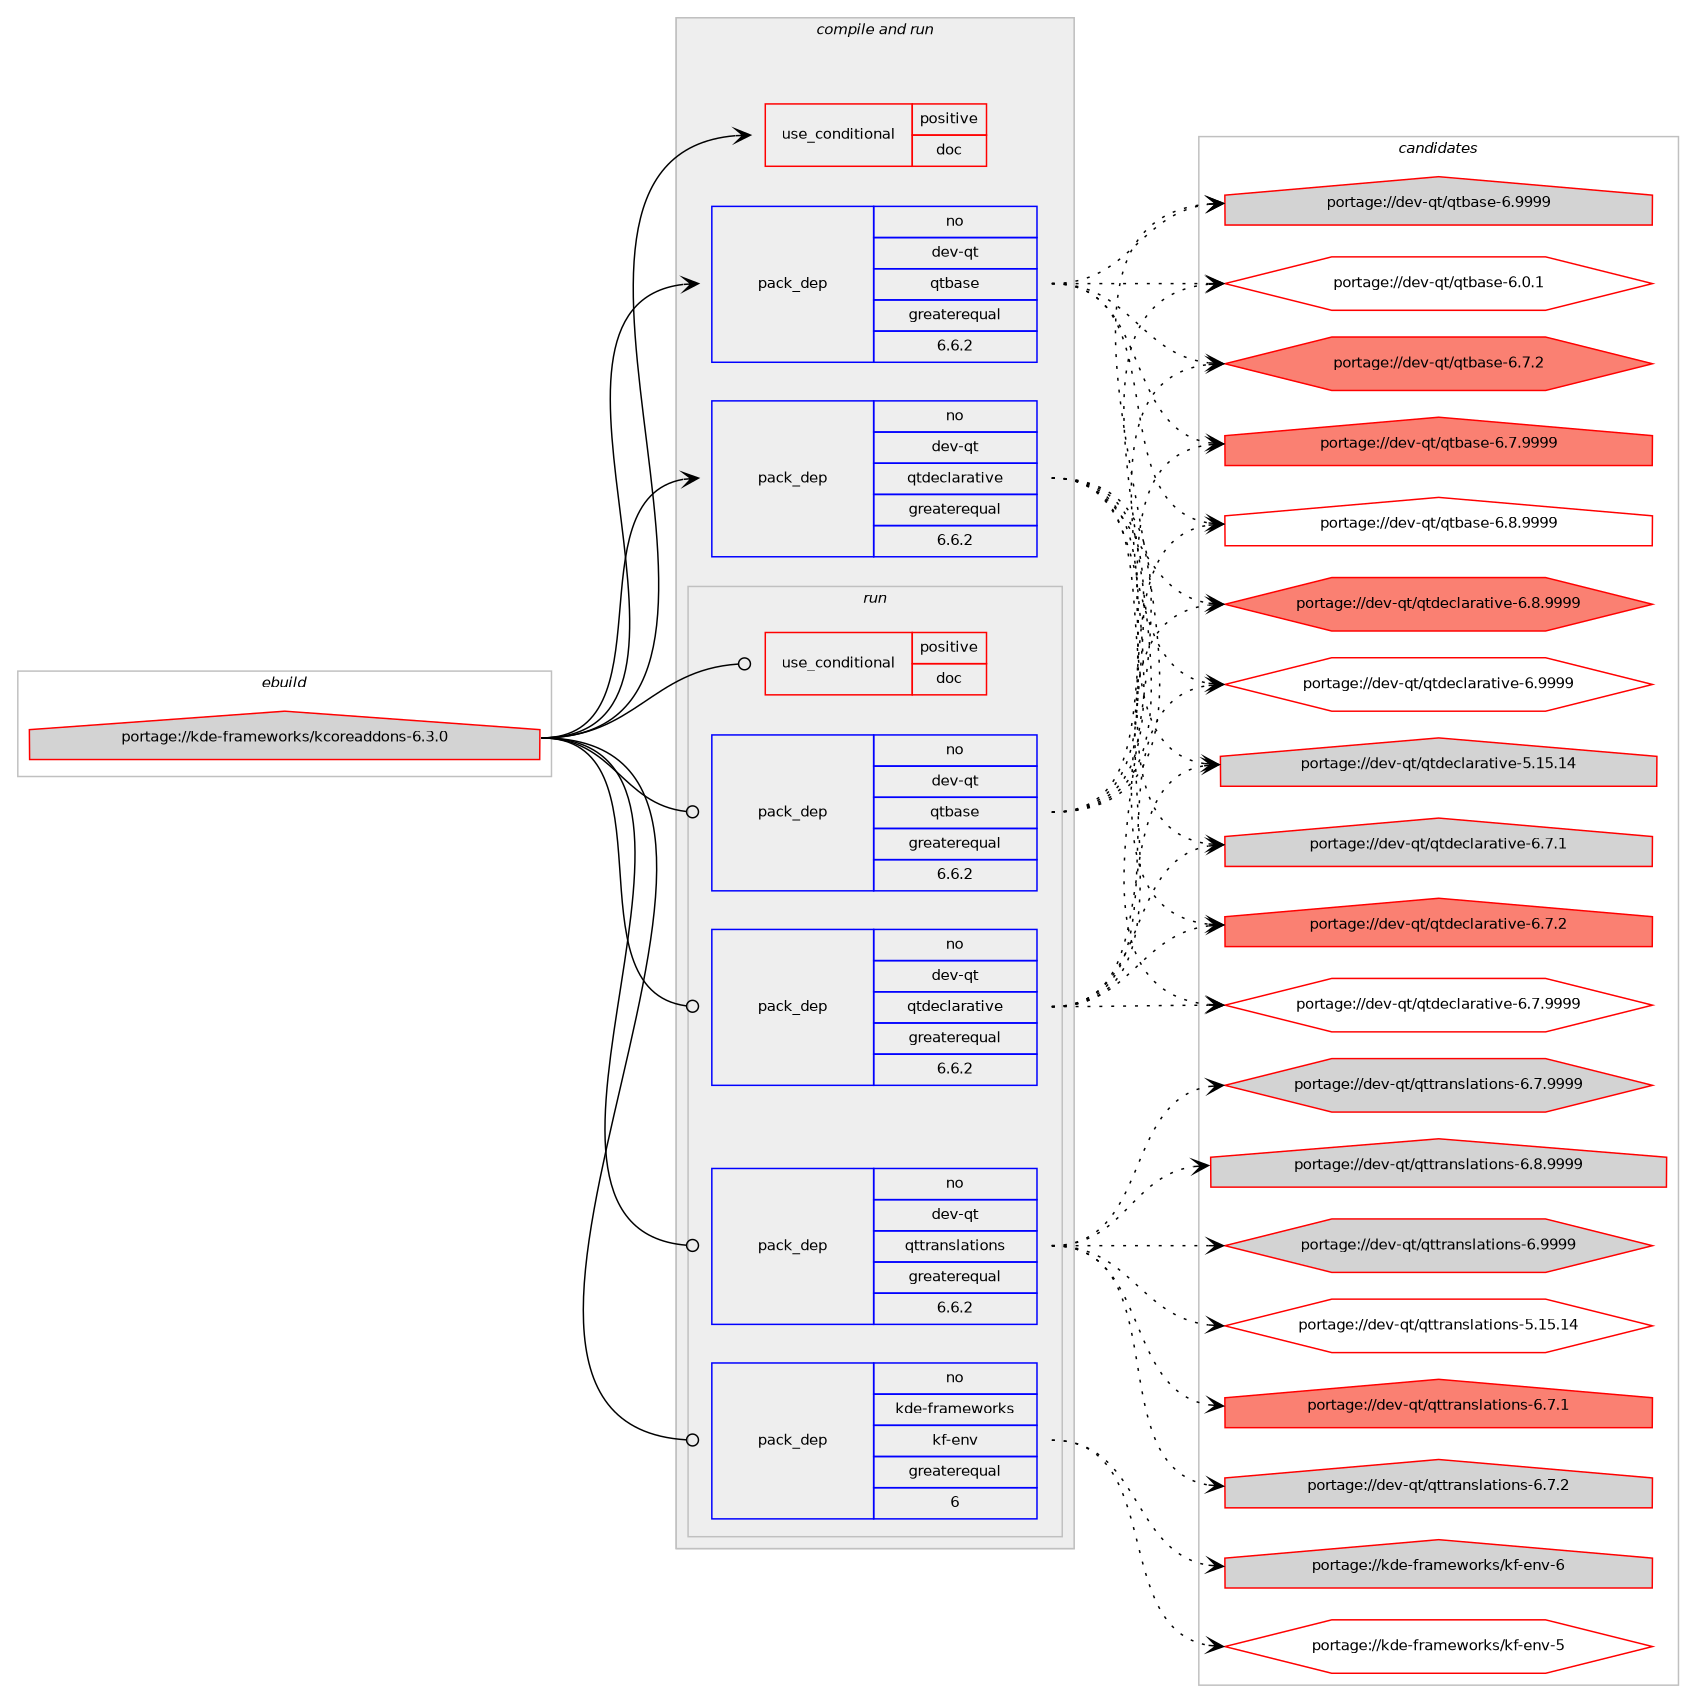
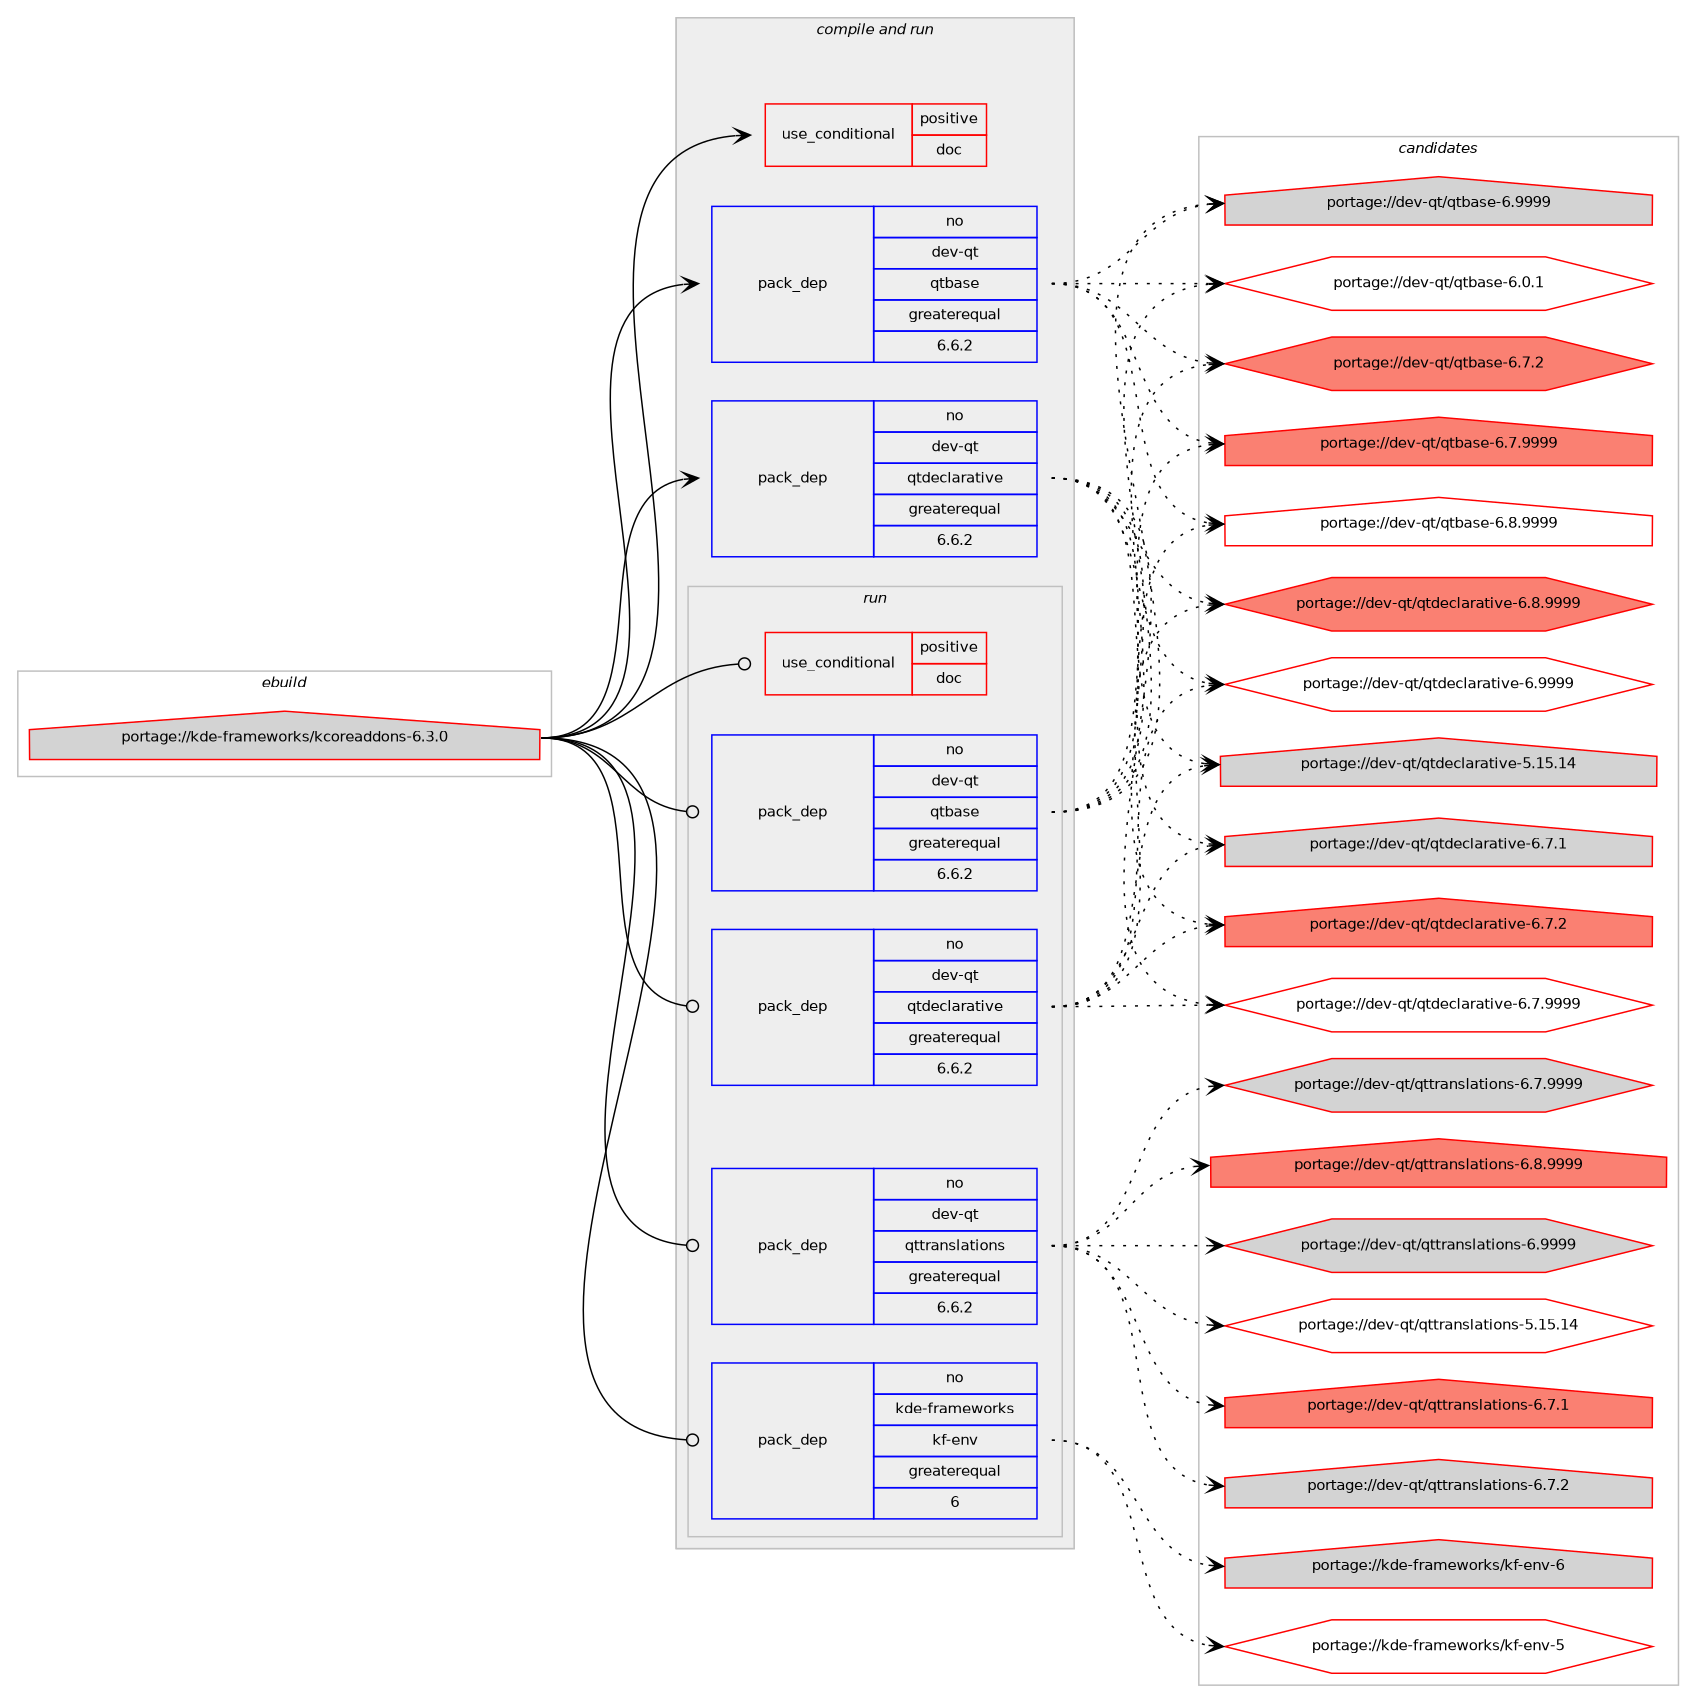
(1439, 1166) -> (1439, 1166)
